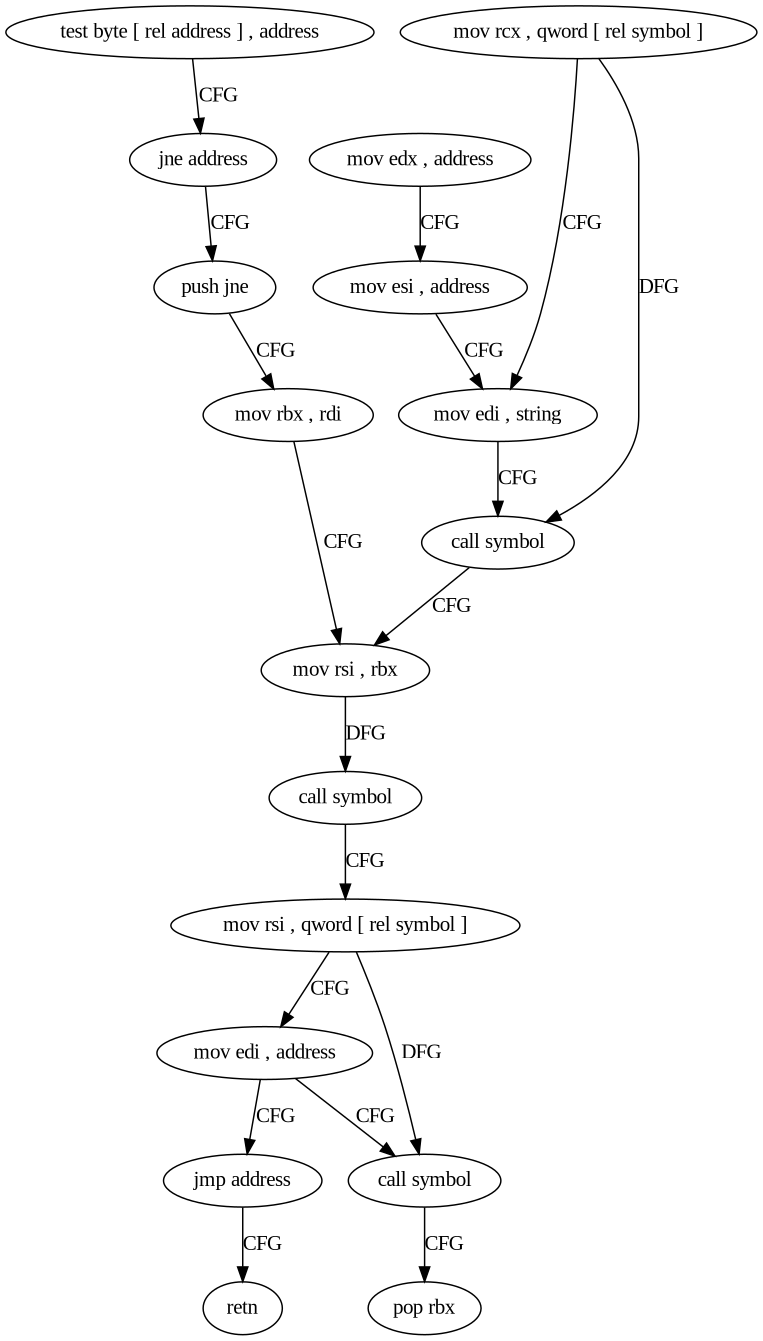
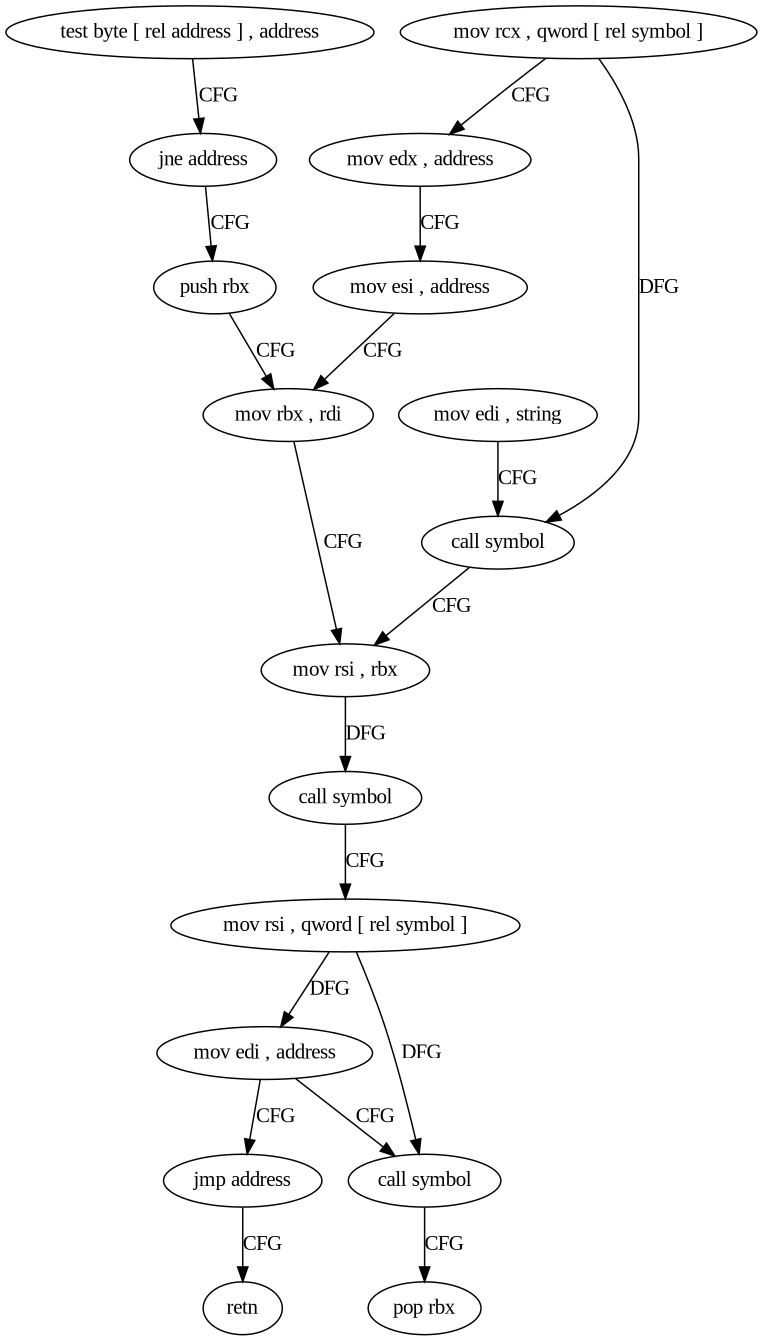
(560, 220) -> (503, 92)
(215, 287) -> (215, 287)
(455, 345) -> (359, 346)
(330, 989) -> (330, 989)
